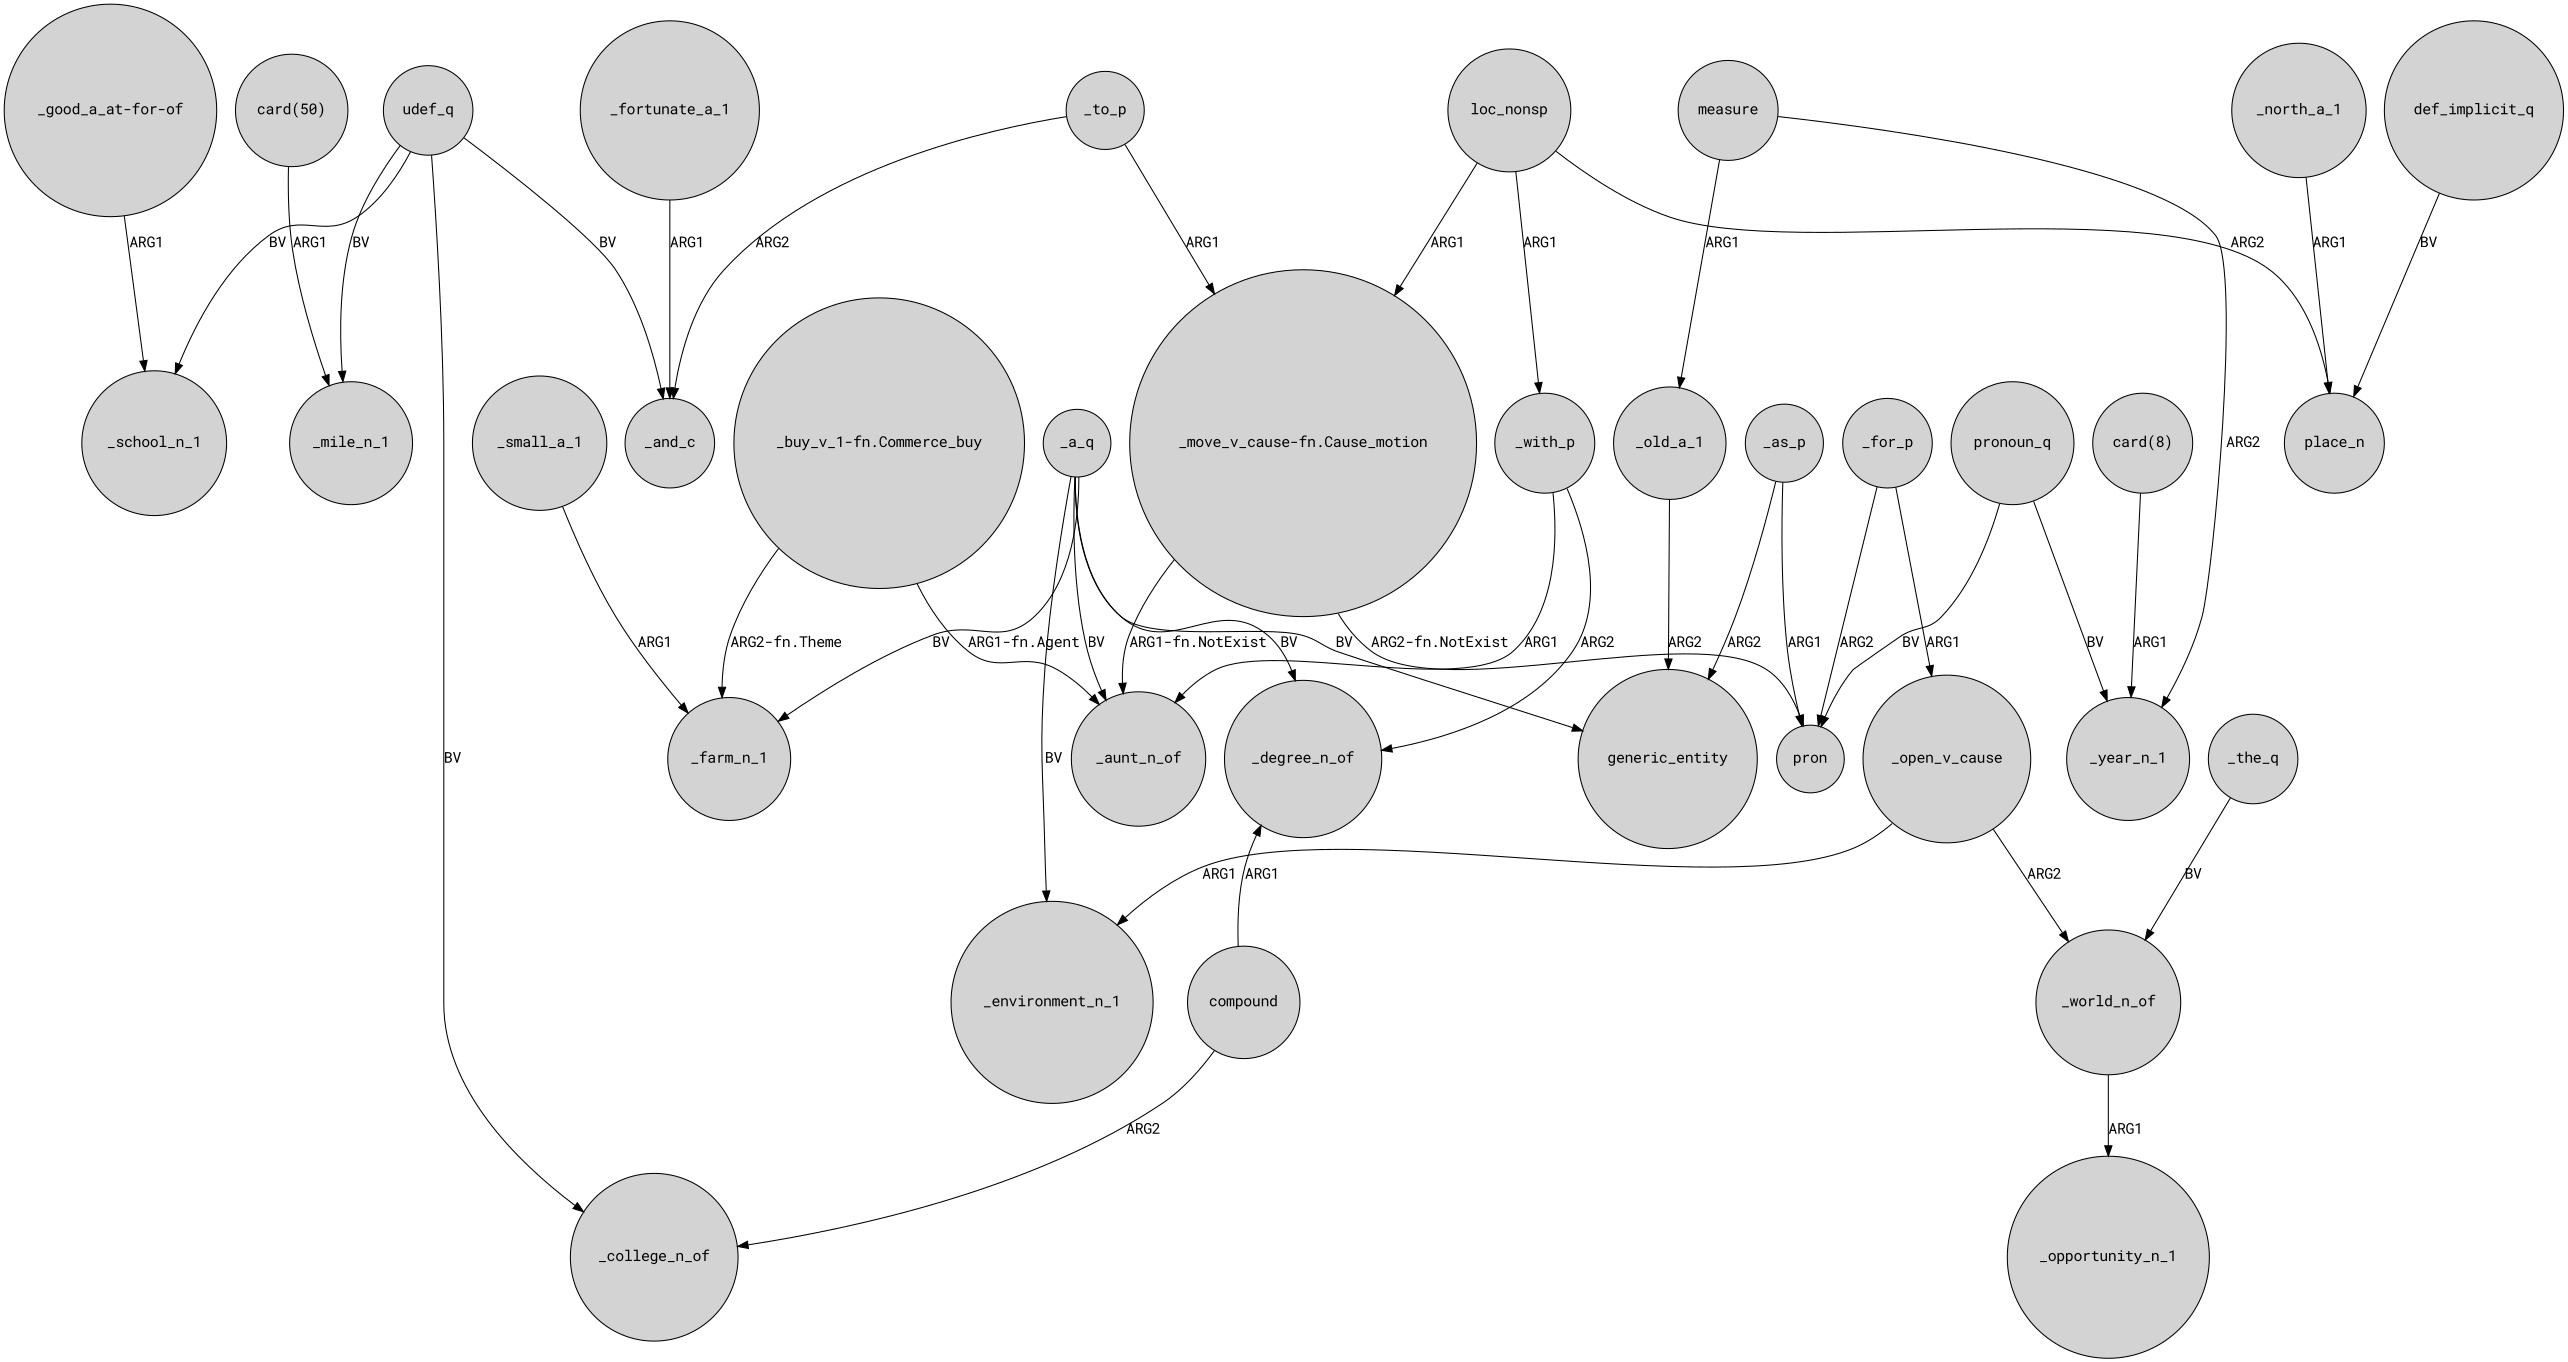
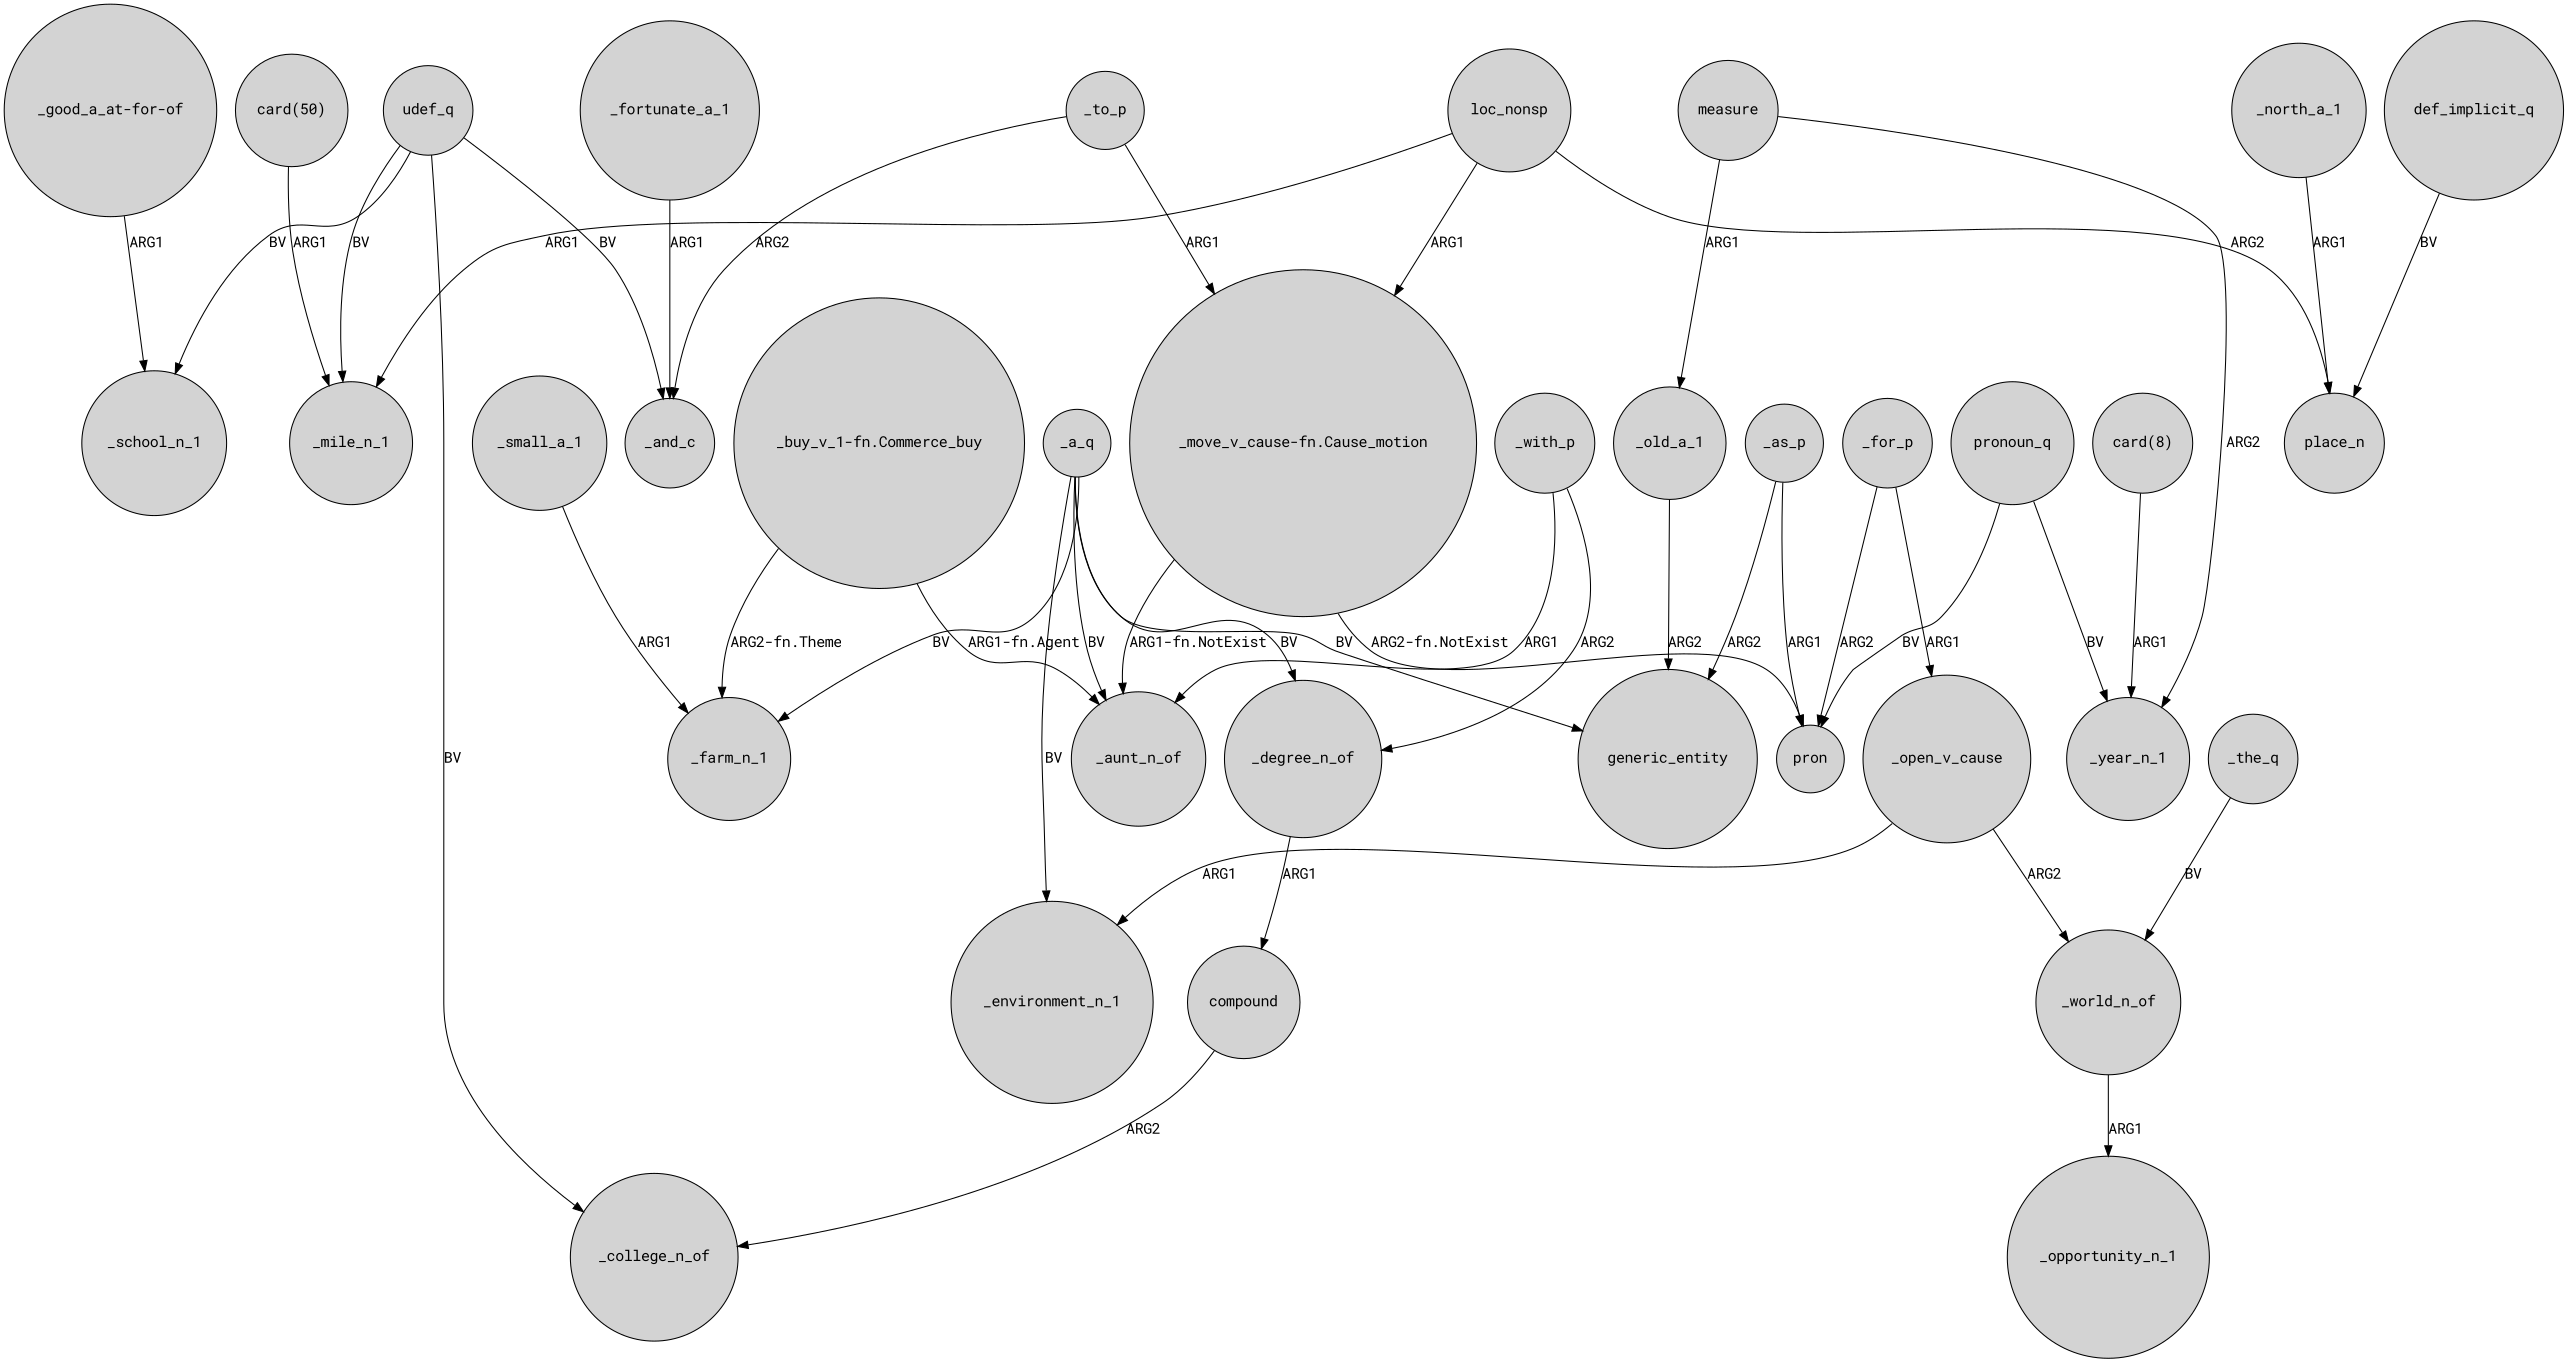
(1527, 277) -> (891, 224)
(1241, 889) -> (1279, 888)
